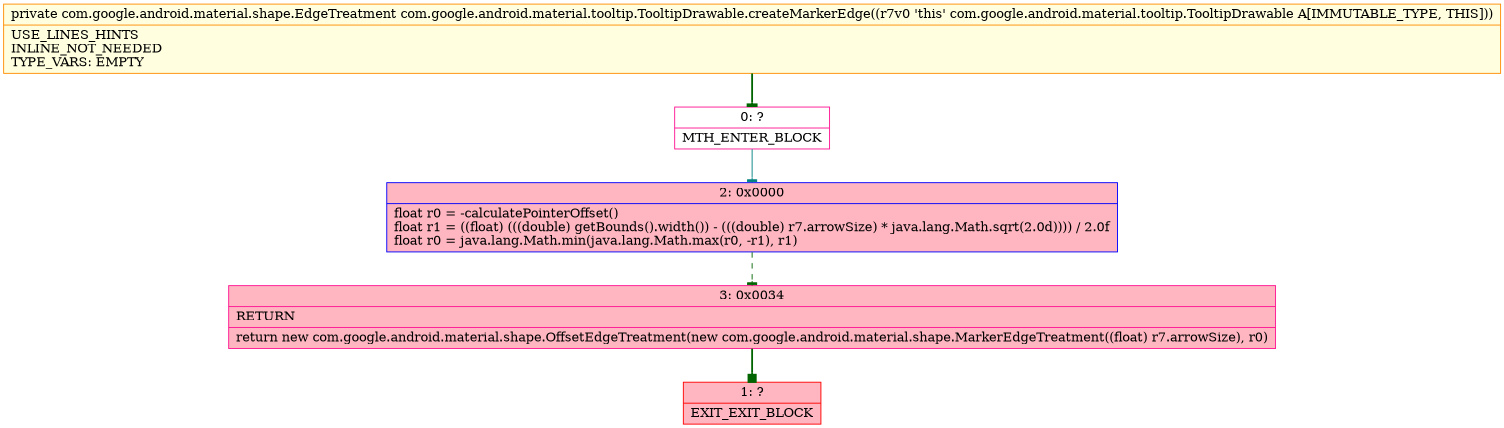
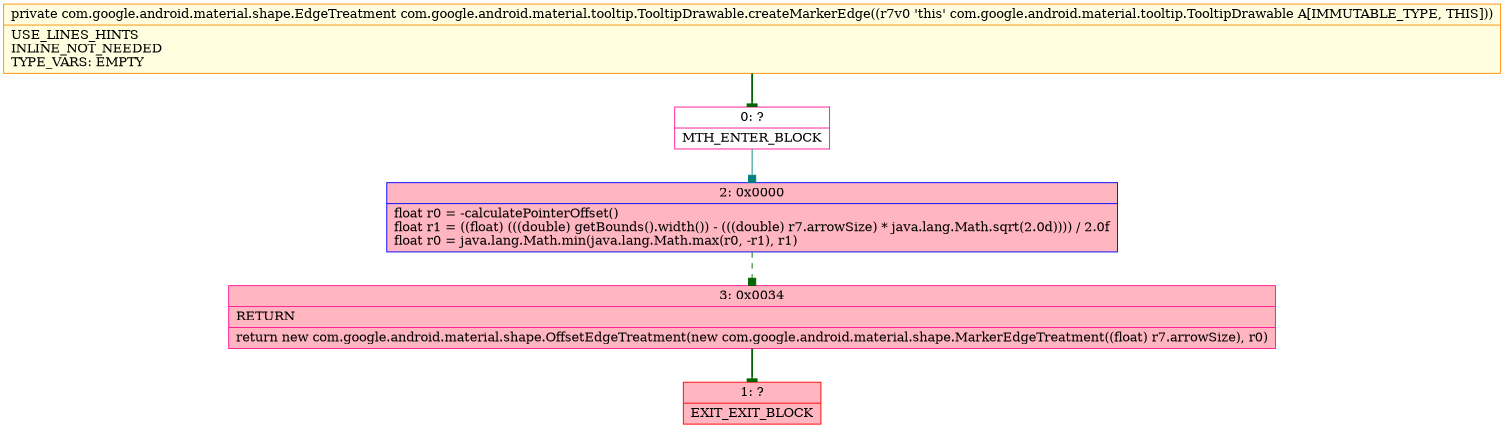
(752, 163) -> (752, 161)
(752, 266) -> (752, 264)
(752, 361) -> (752, 363)
